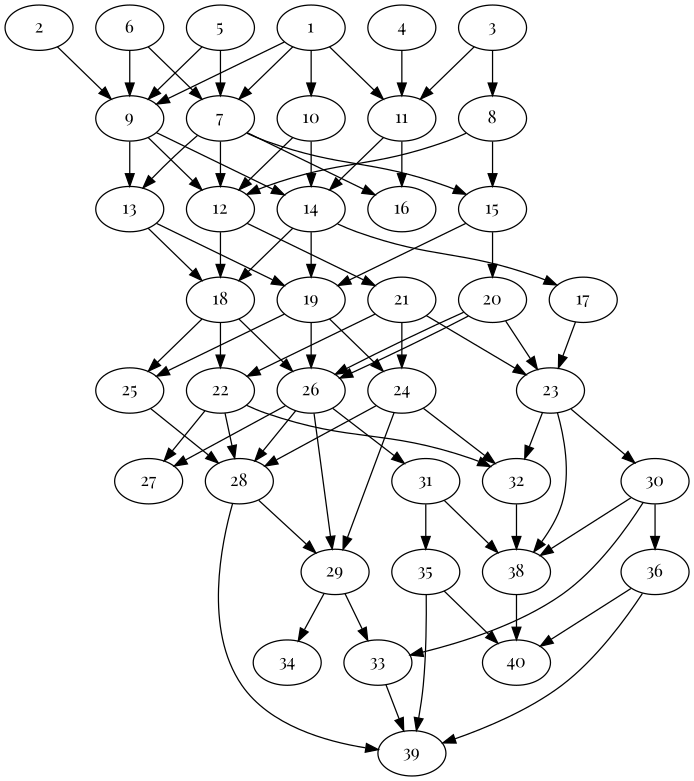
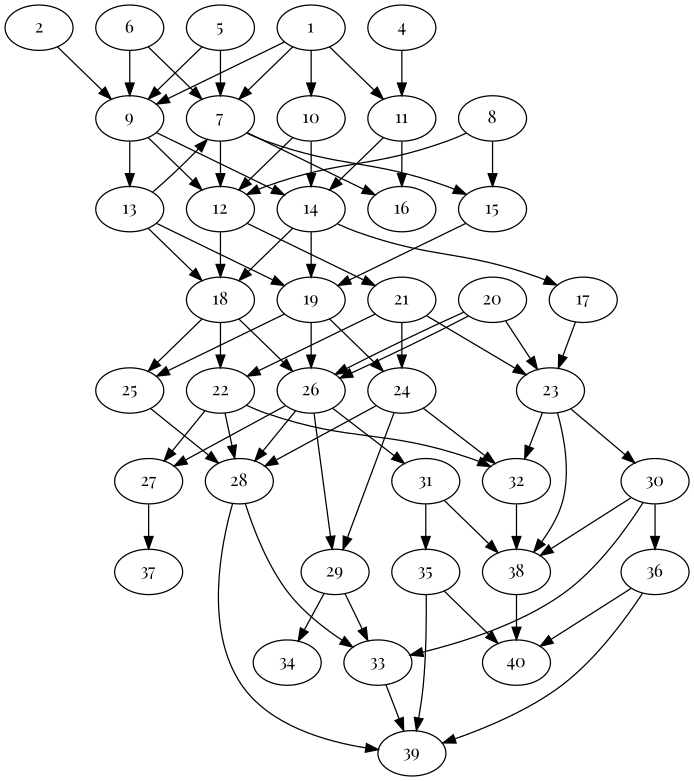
(493, 28) -> none
(177, 154) -> (174, 173)
(493, 248) -> none
(282, 522) -> (280, 581)
none -> (149, 572)
